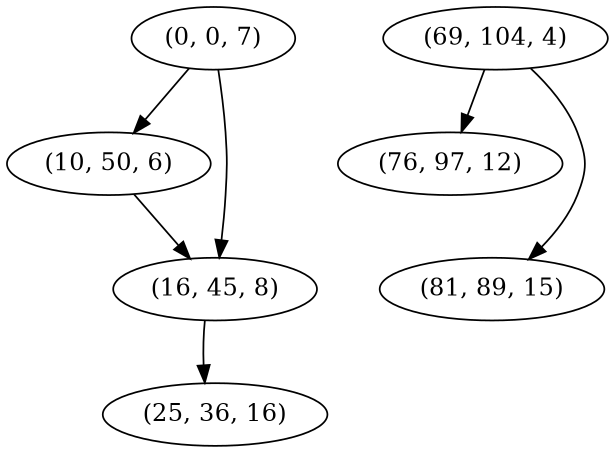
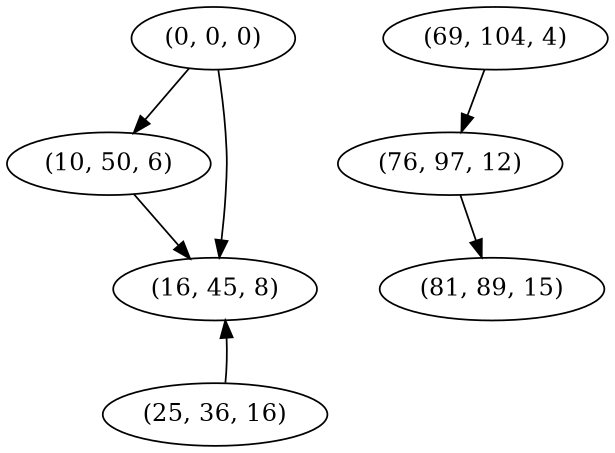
(213, 38) -> (213, 38)
(584, 156) -> (468, 218)
(203, 343) -> (227, 360)
